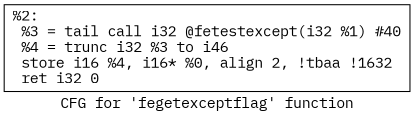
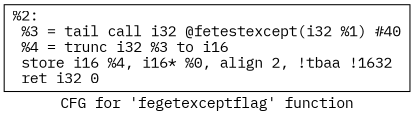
(121, 48) -> (121, 48)
